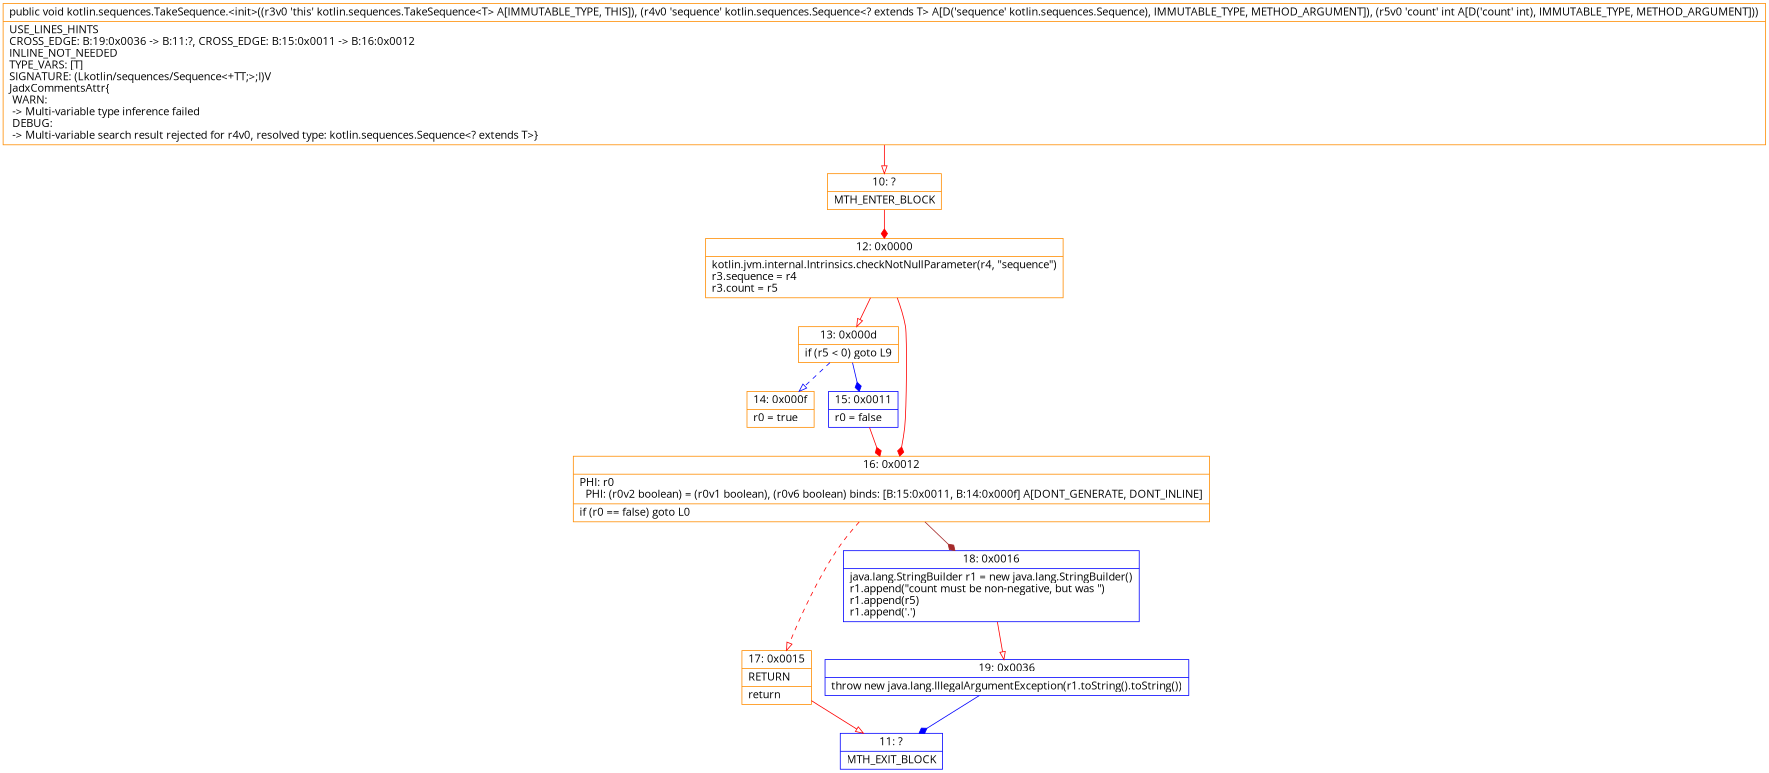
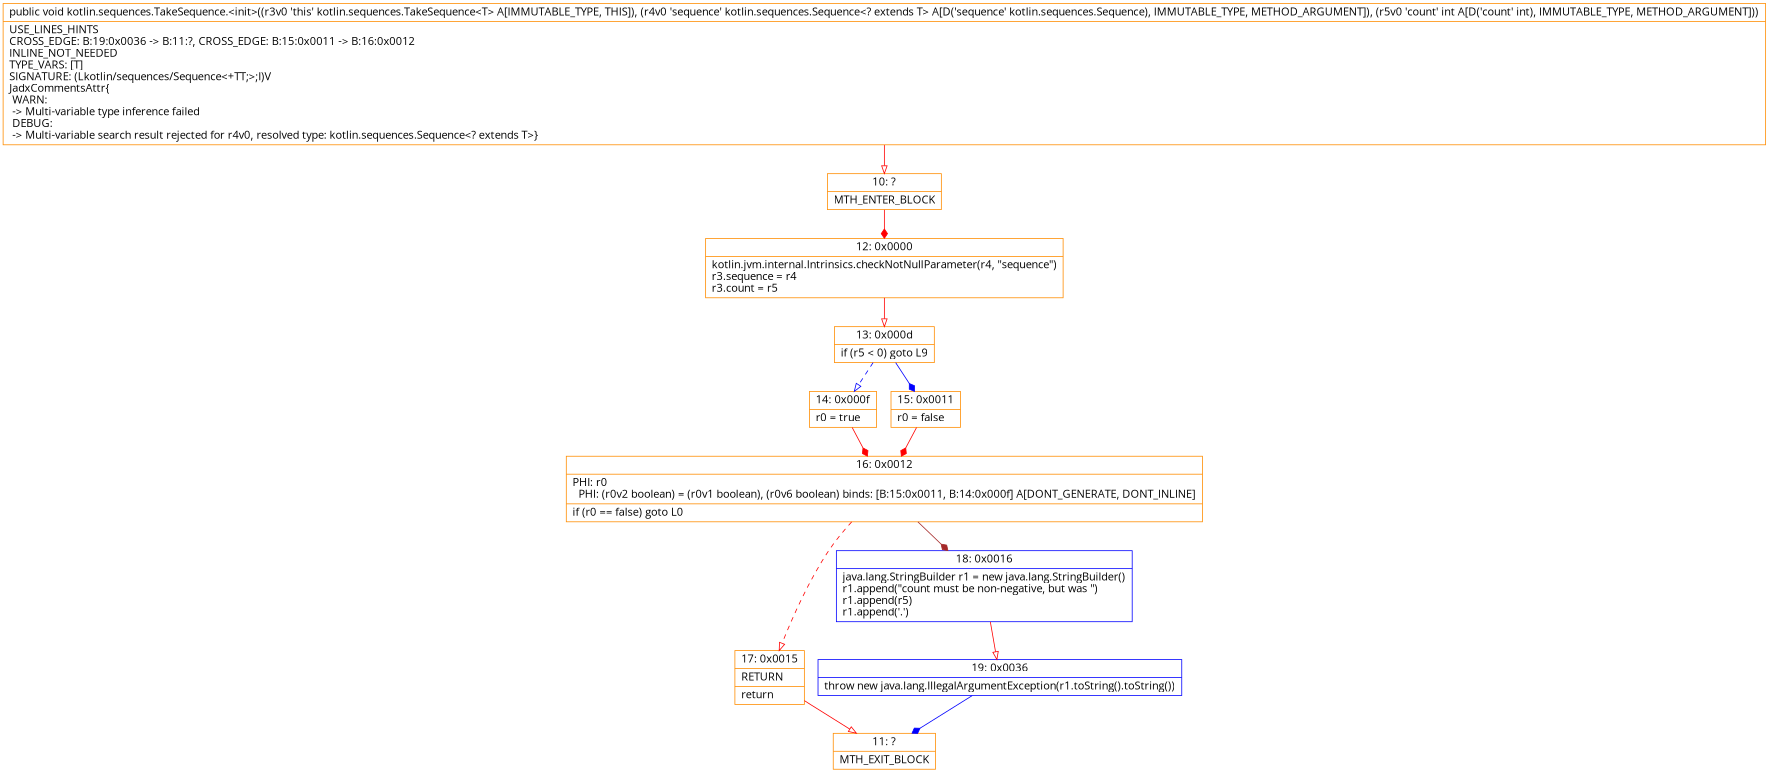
(906, 372) -> (858, 438)
(863, 409) -> (926, 409)
(891, 751) -> (884, 751)
